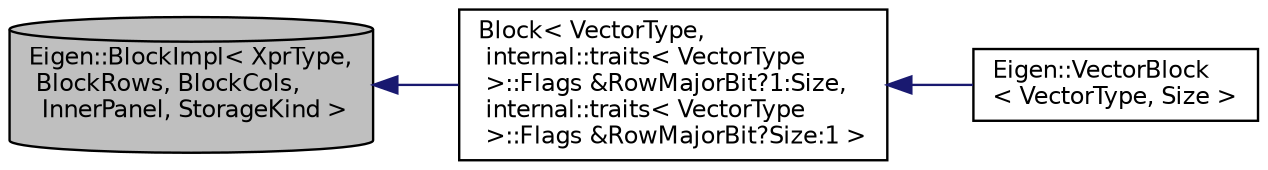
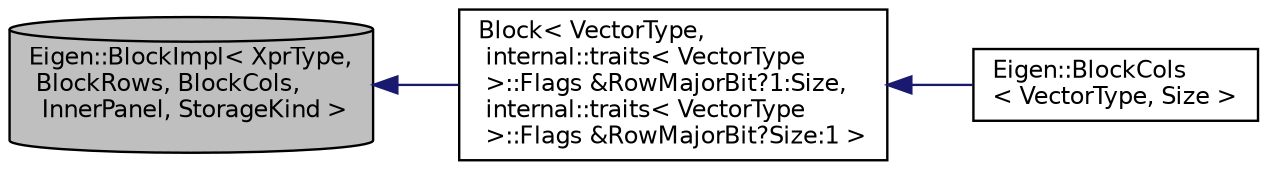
(1116, 85) -> (1116, 85)
